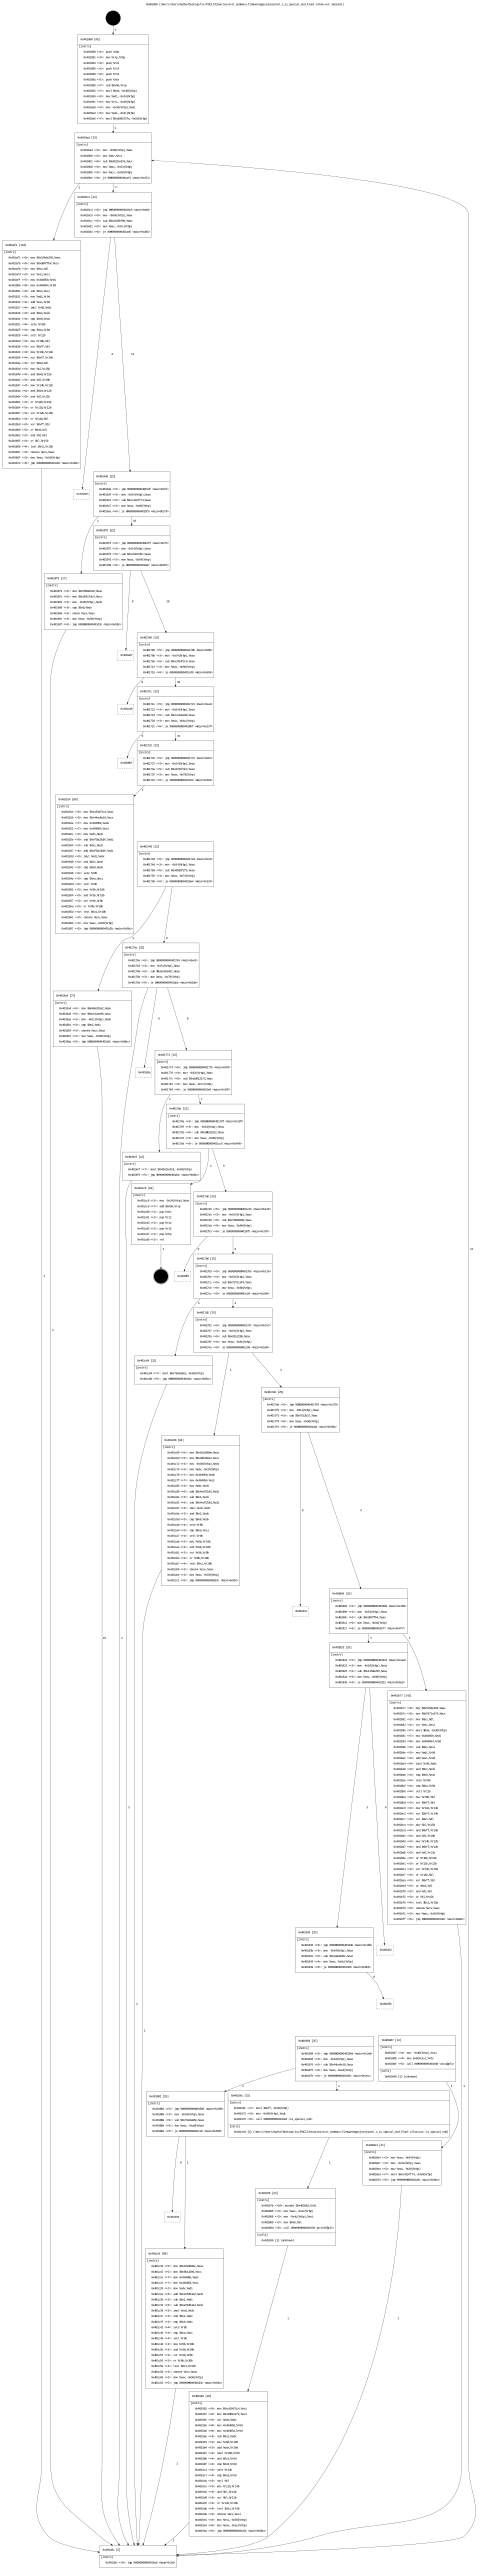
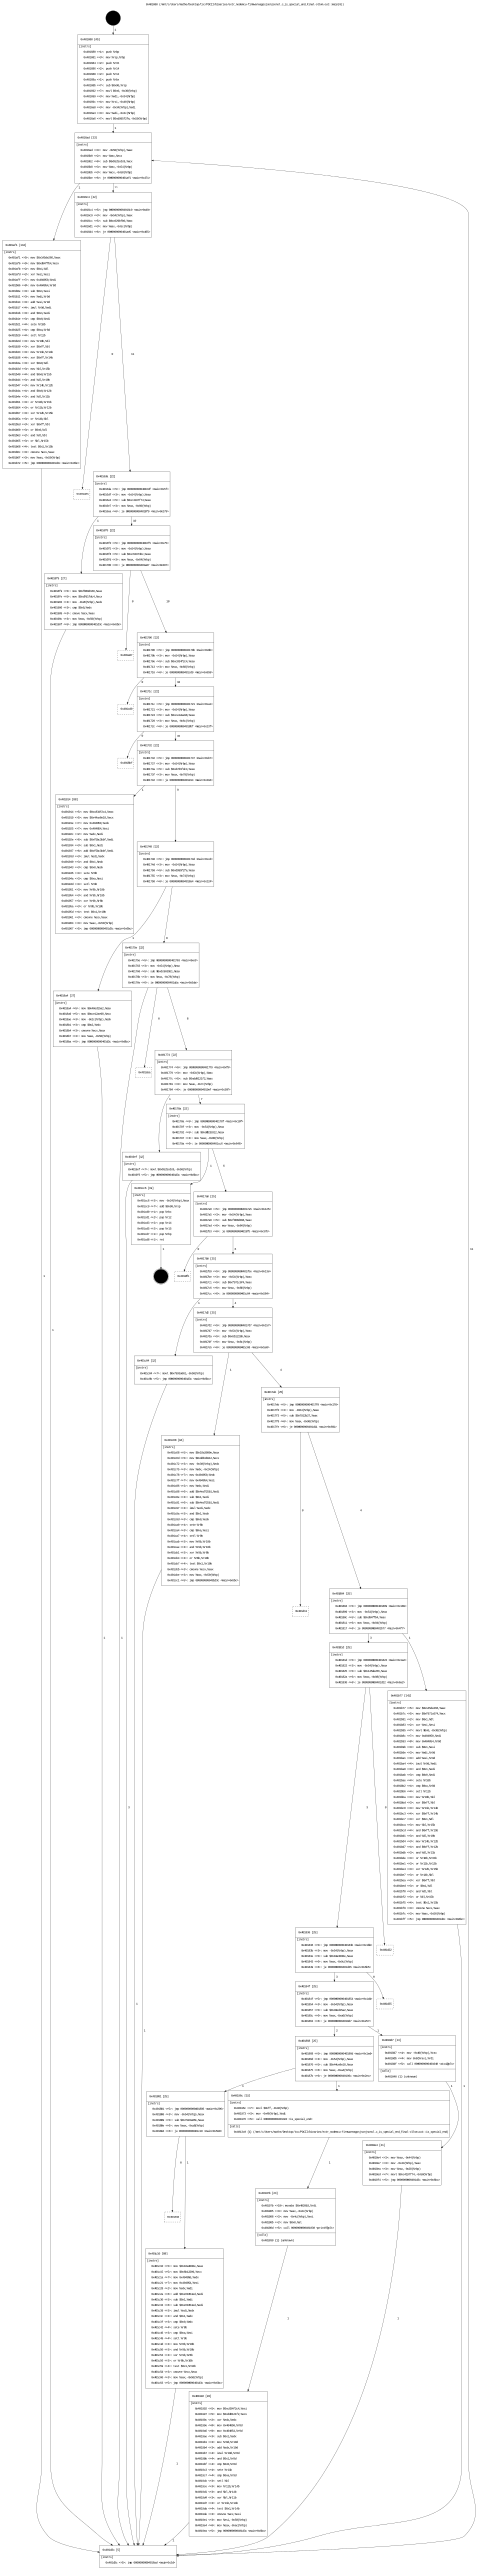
none -> (175, 813)
(104, 1638) -> (104, 1638)
none -> (334, 2004)
